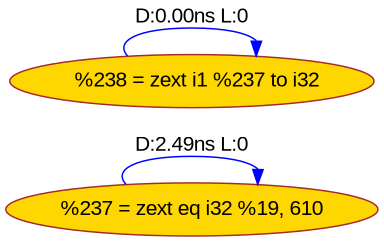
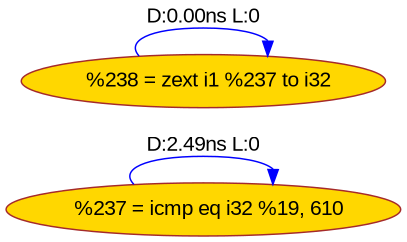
(192, 209) -> (203, 209)
